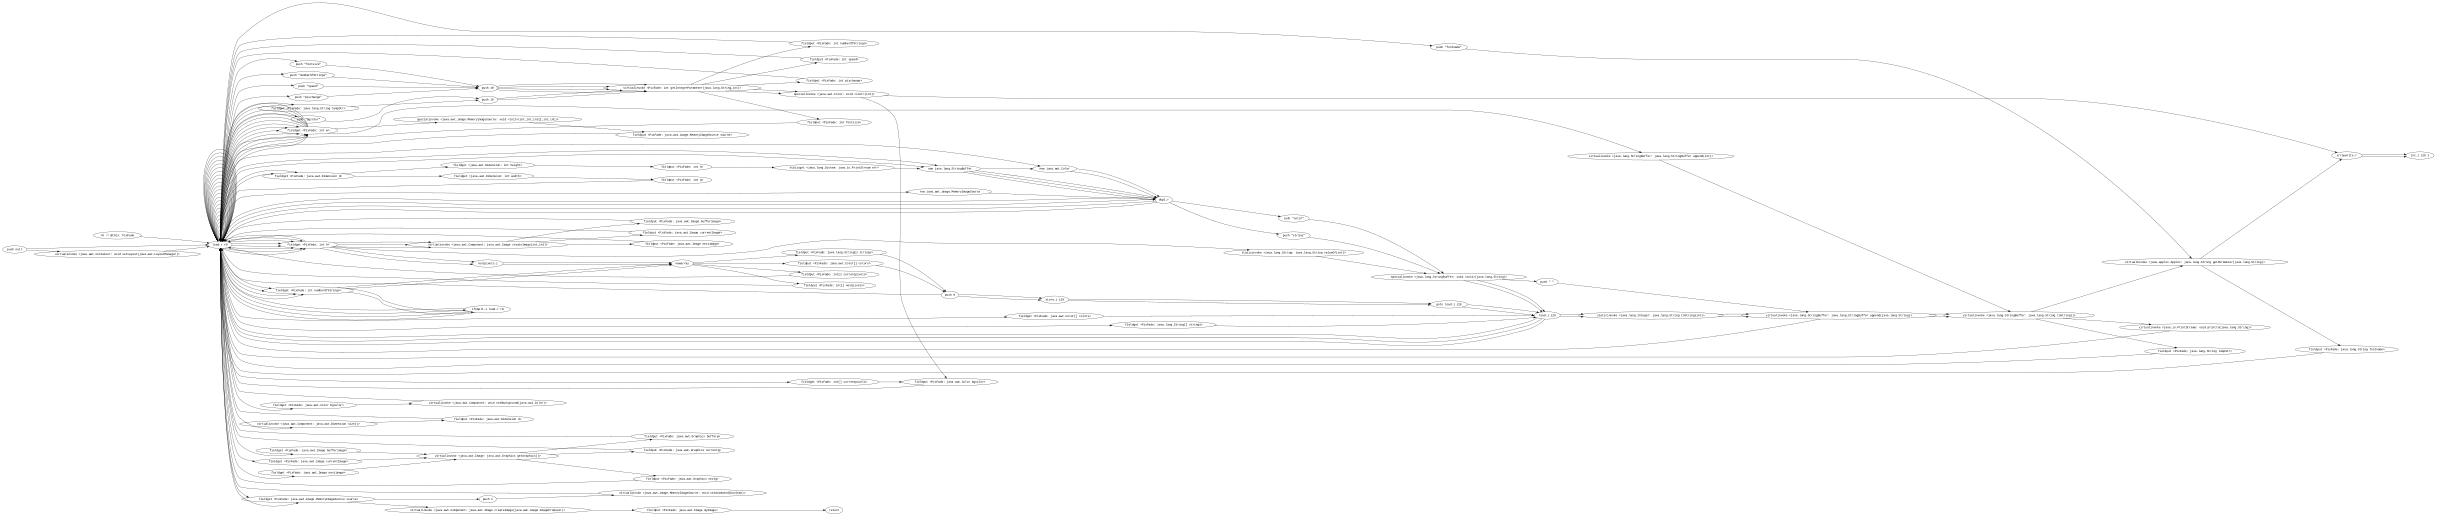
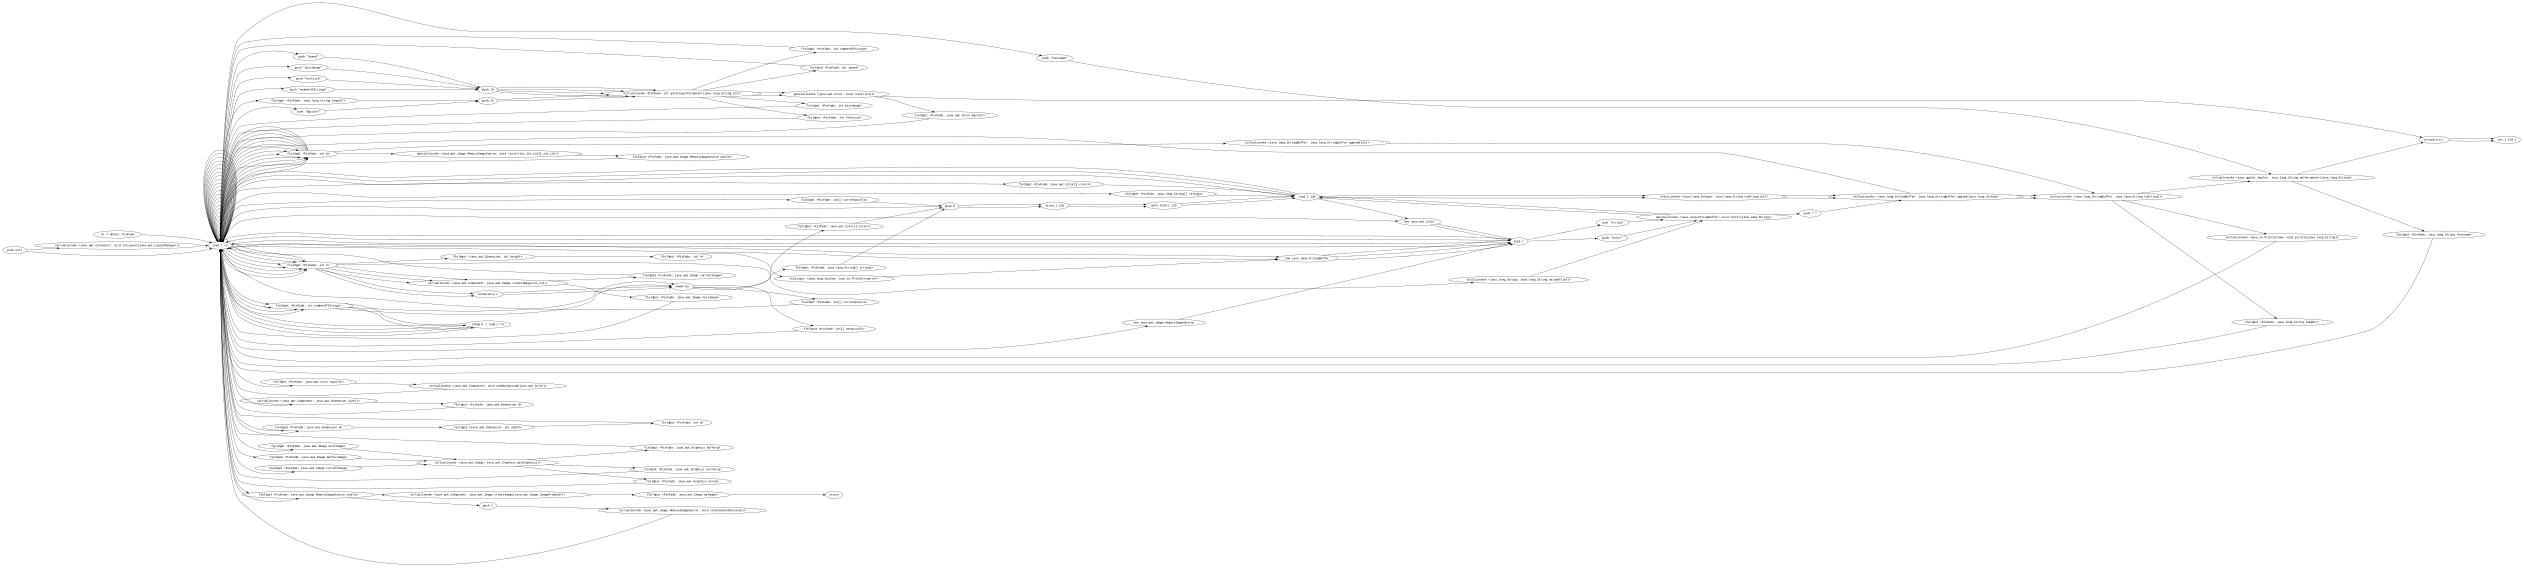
(1006, 169) -> (1362, 208)
(394, 170) -> (391, 261)
(682, 222) -> none
(889, 382) -> (905, 204)
